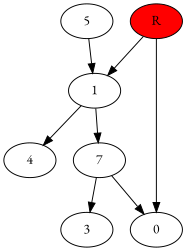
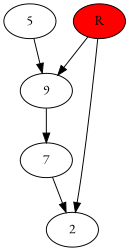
(95, 91) -> (46, 91)
(30, 160) -> none
(87, 230) -> none
(156, 230) -> (72, 230)
